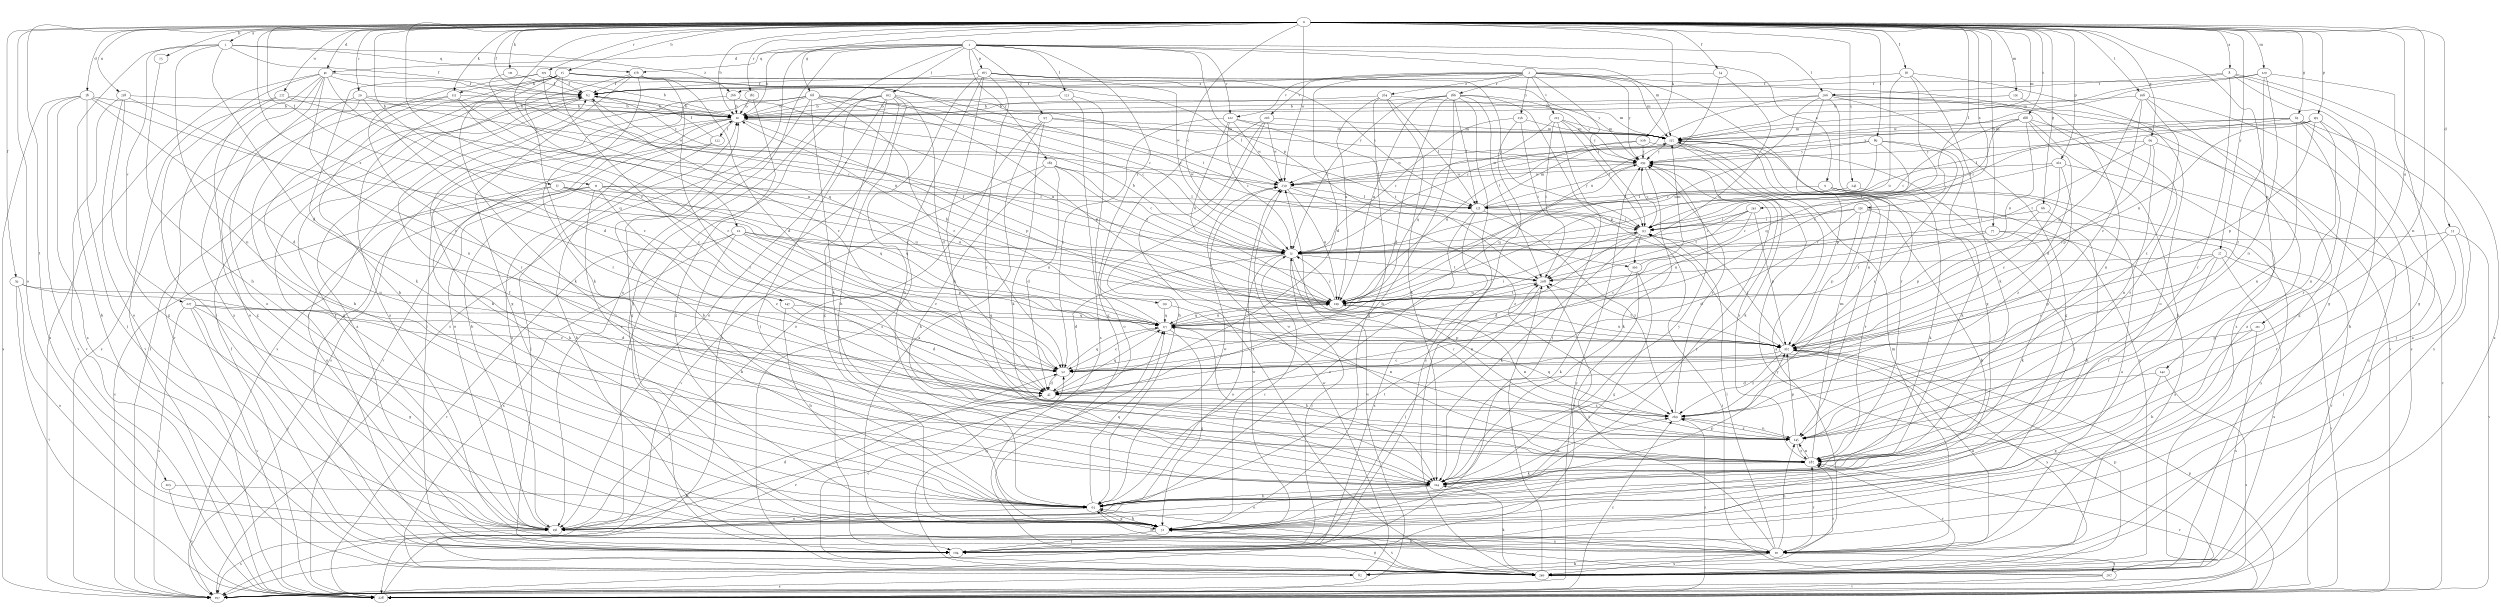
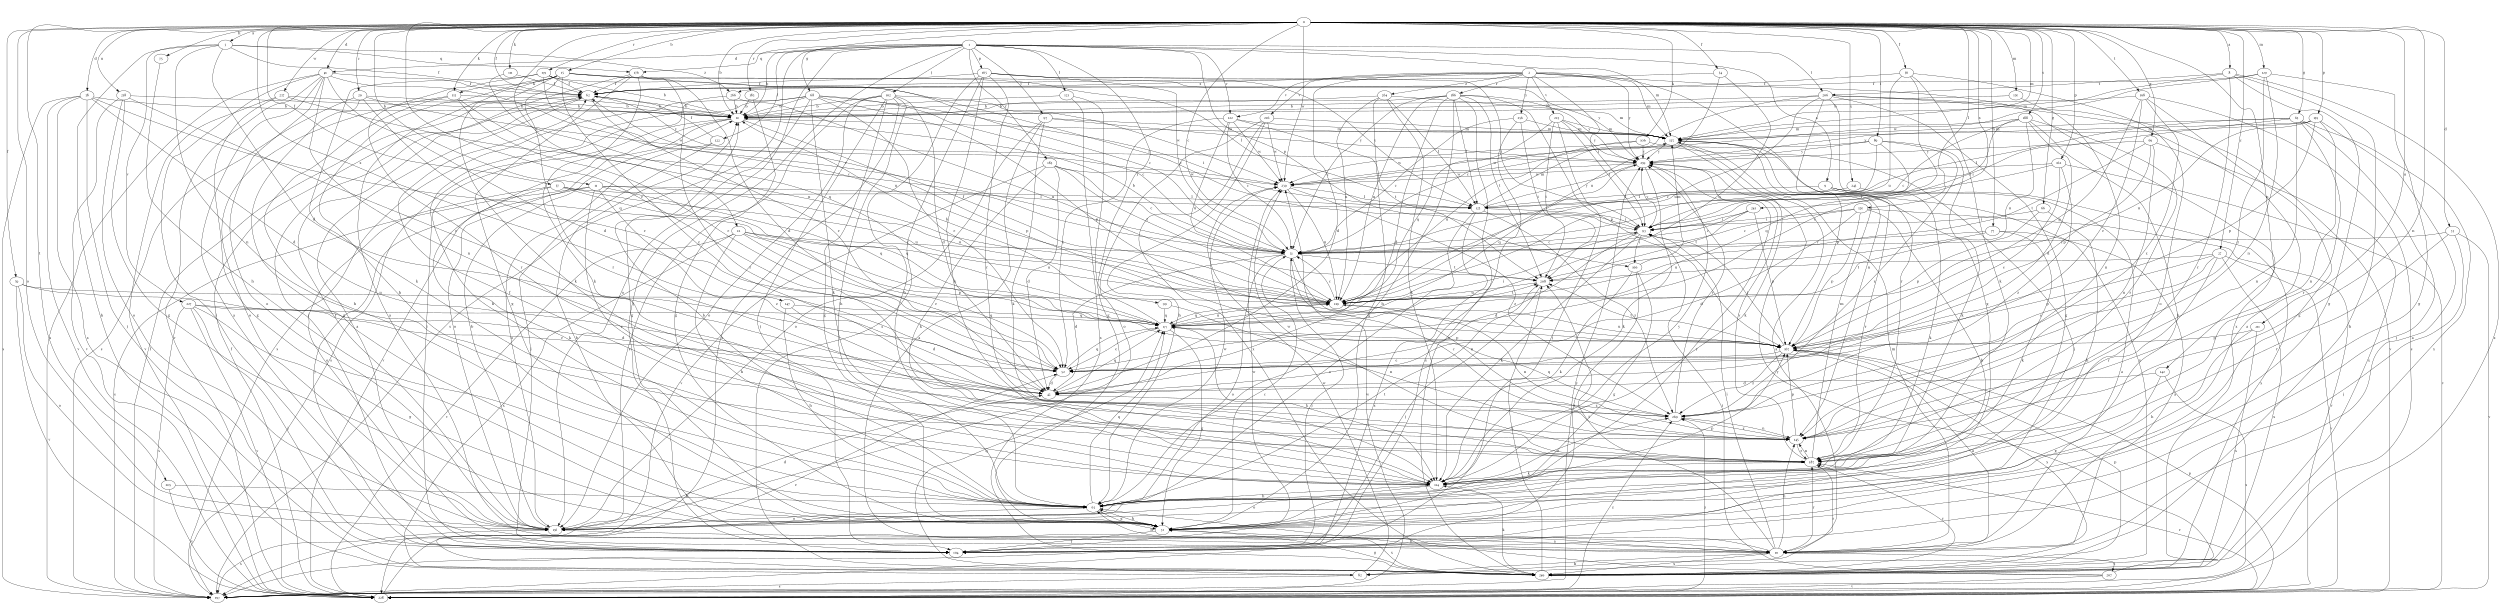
(727, 127) -> (782, 57)
(1411, 343) -> none
(1006, 560) -> none
